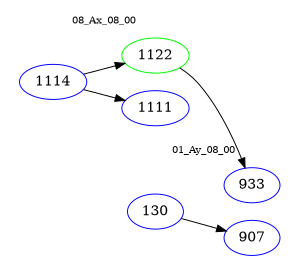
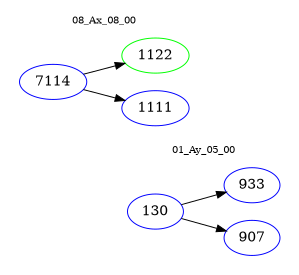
(53, 82) -> (53, 82)
(217, 109) -> (199, 200)
(204, 151) -> (204, 151)
